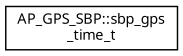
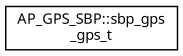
(92, 28) -> (92, 28)
